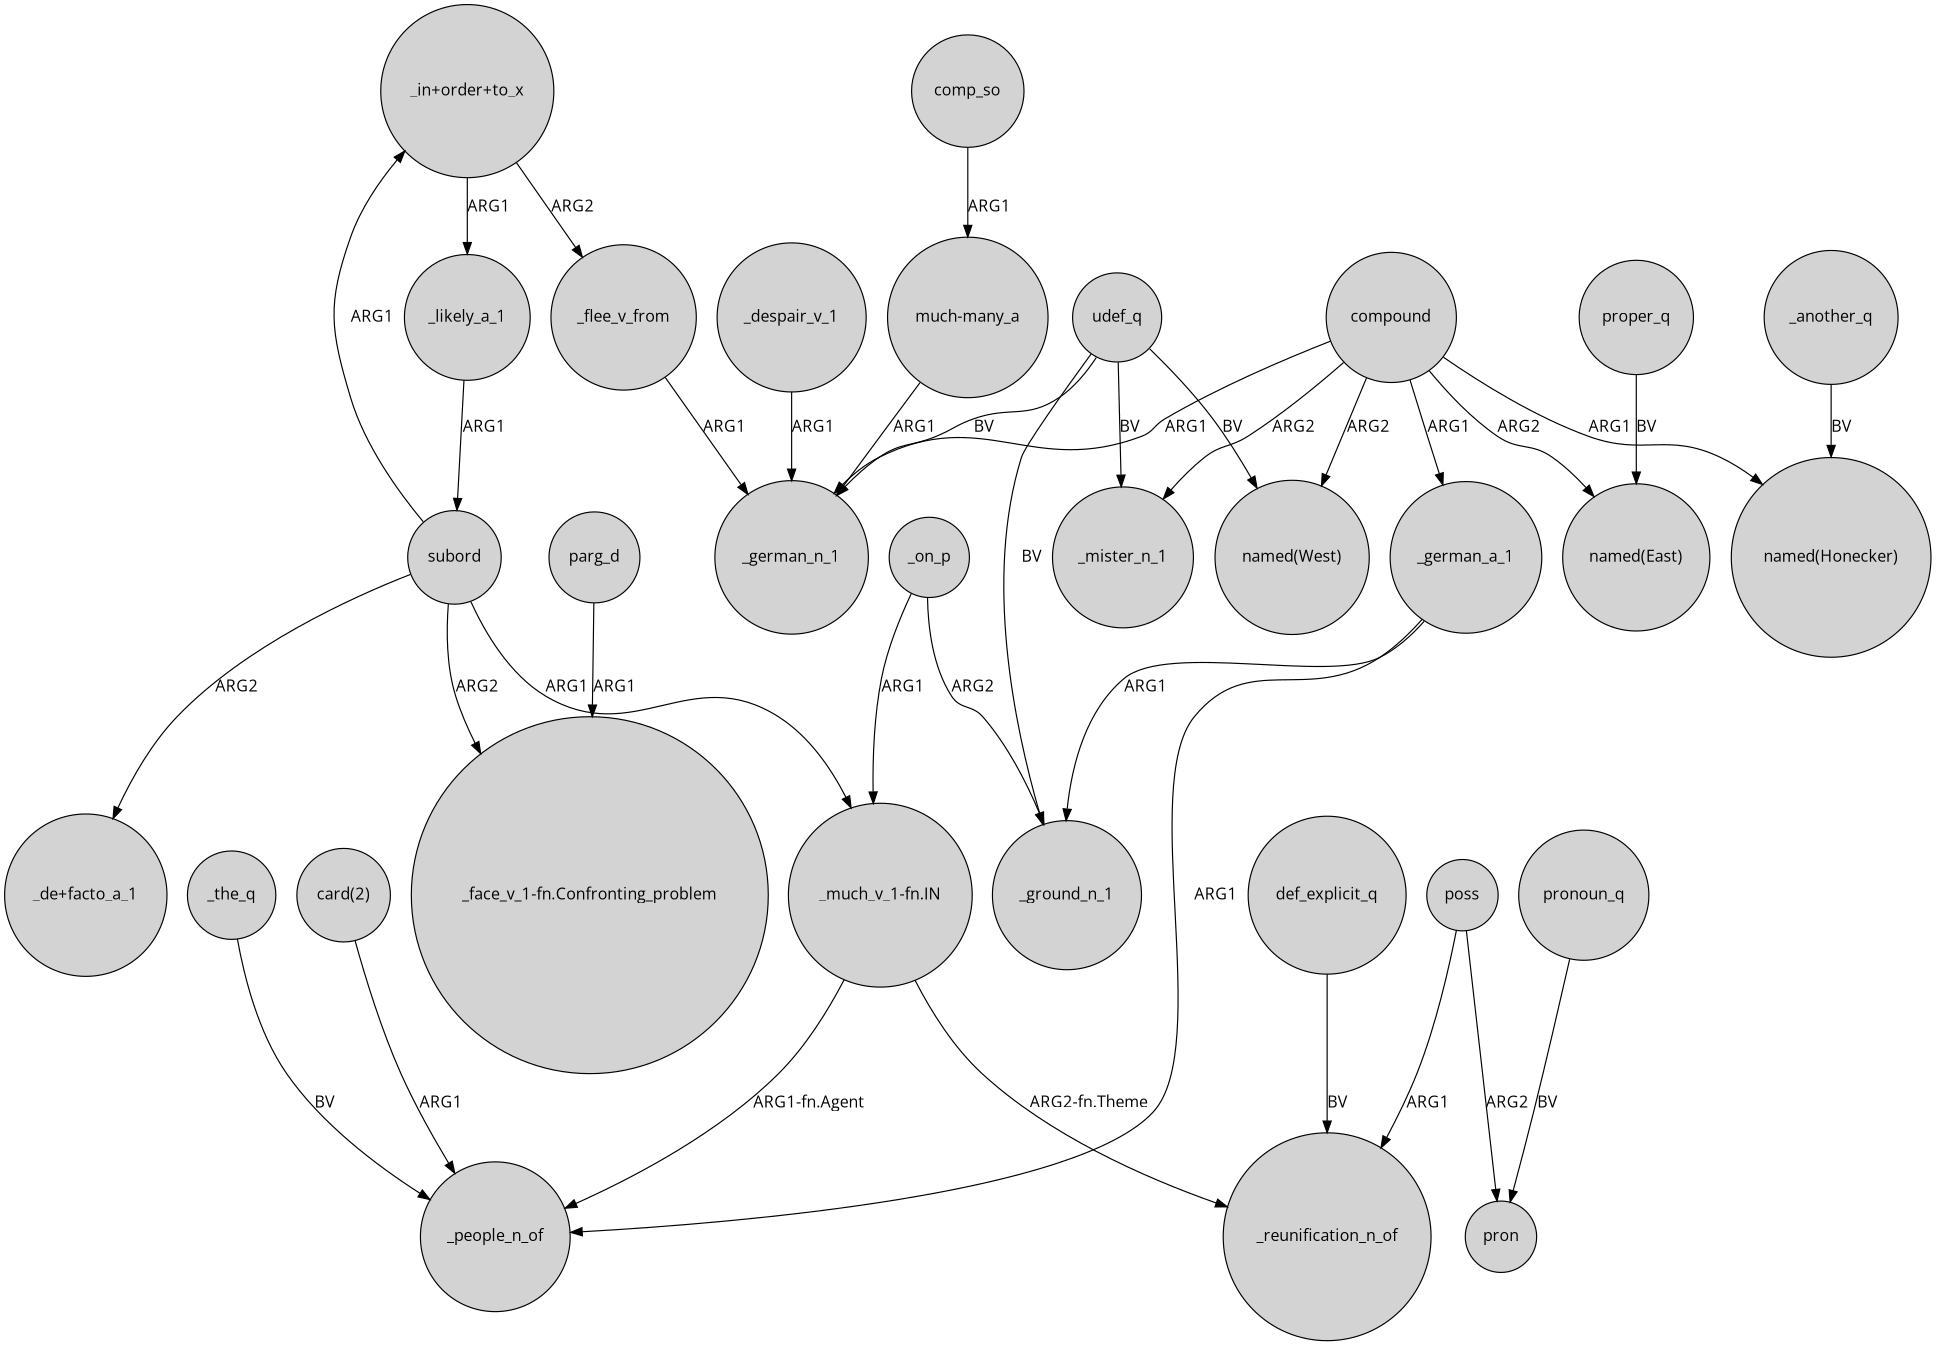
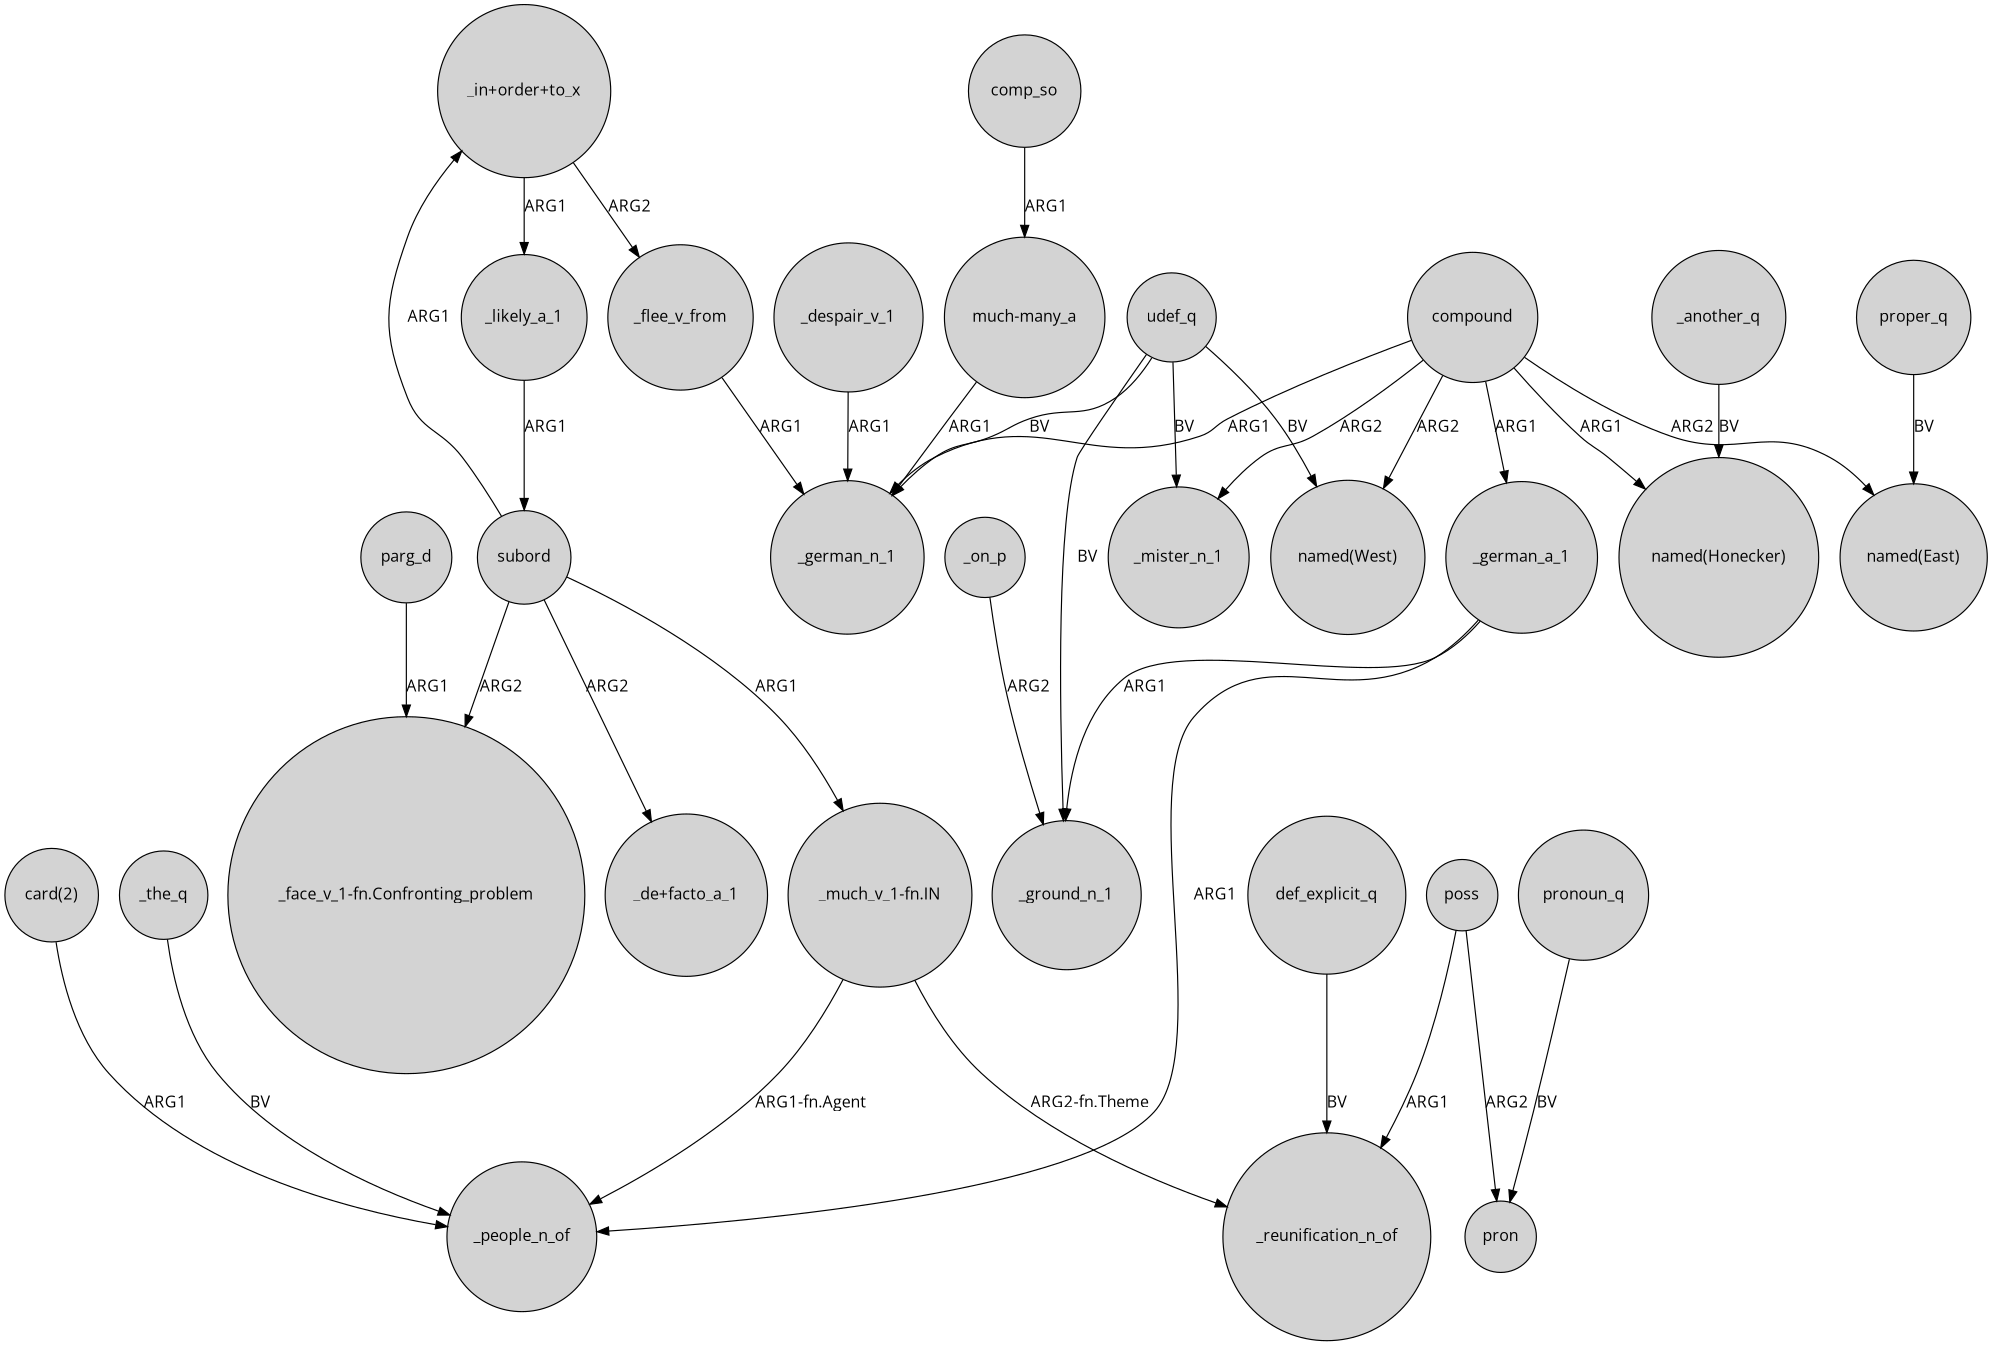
(879, 690) -> none
